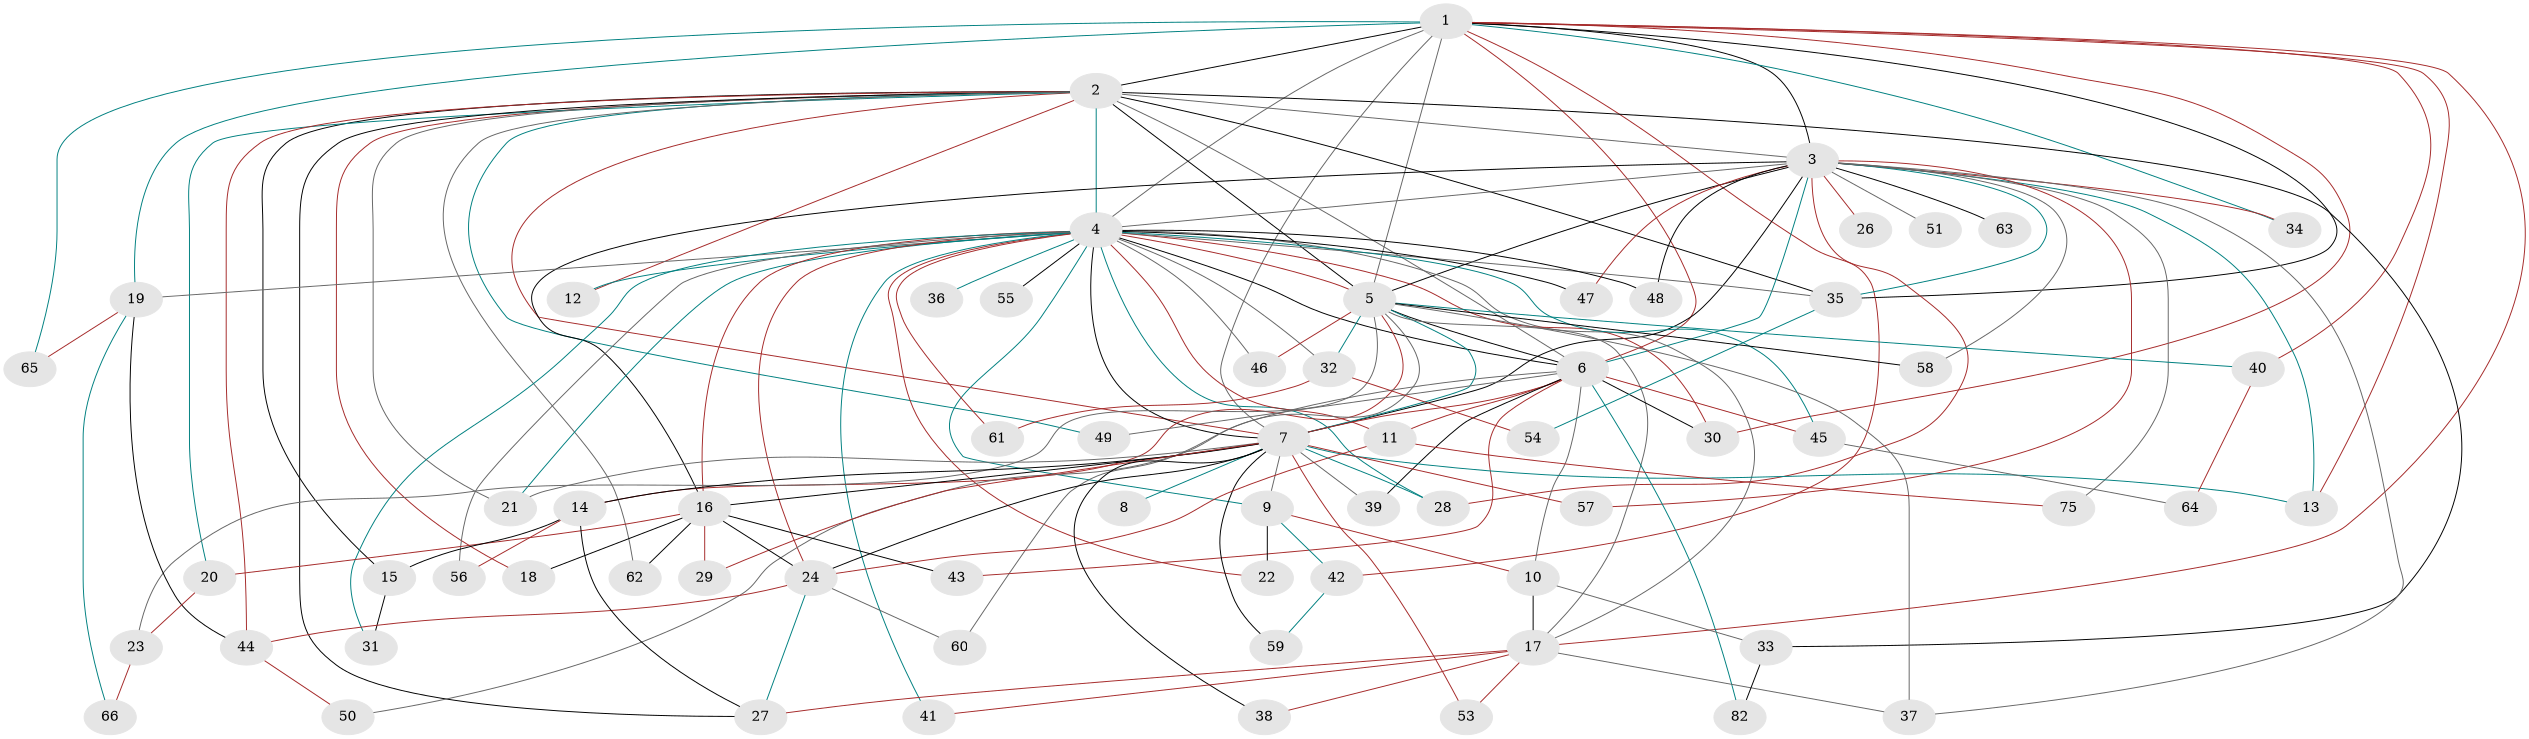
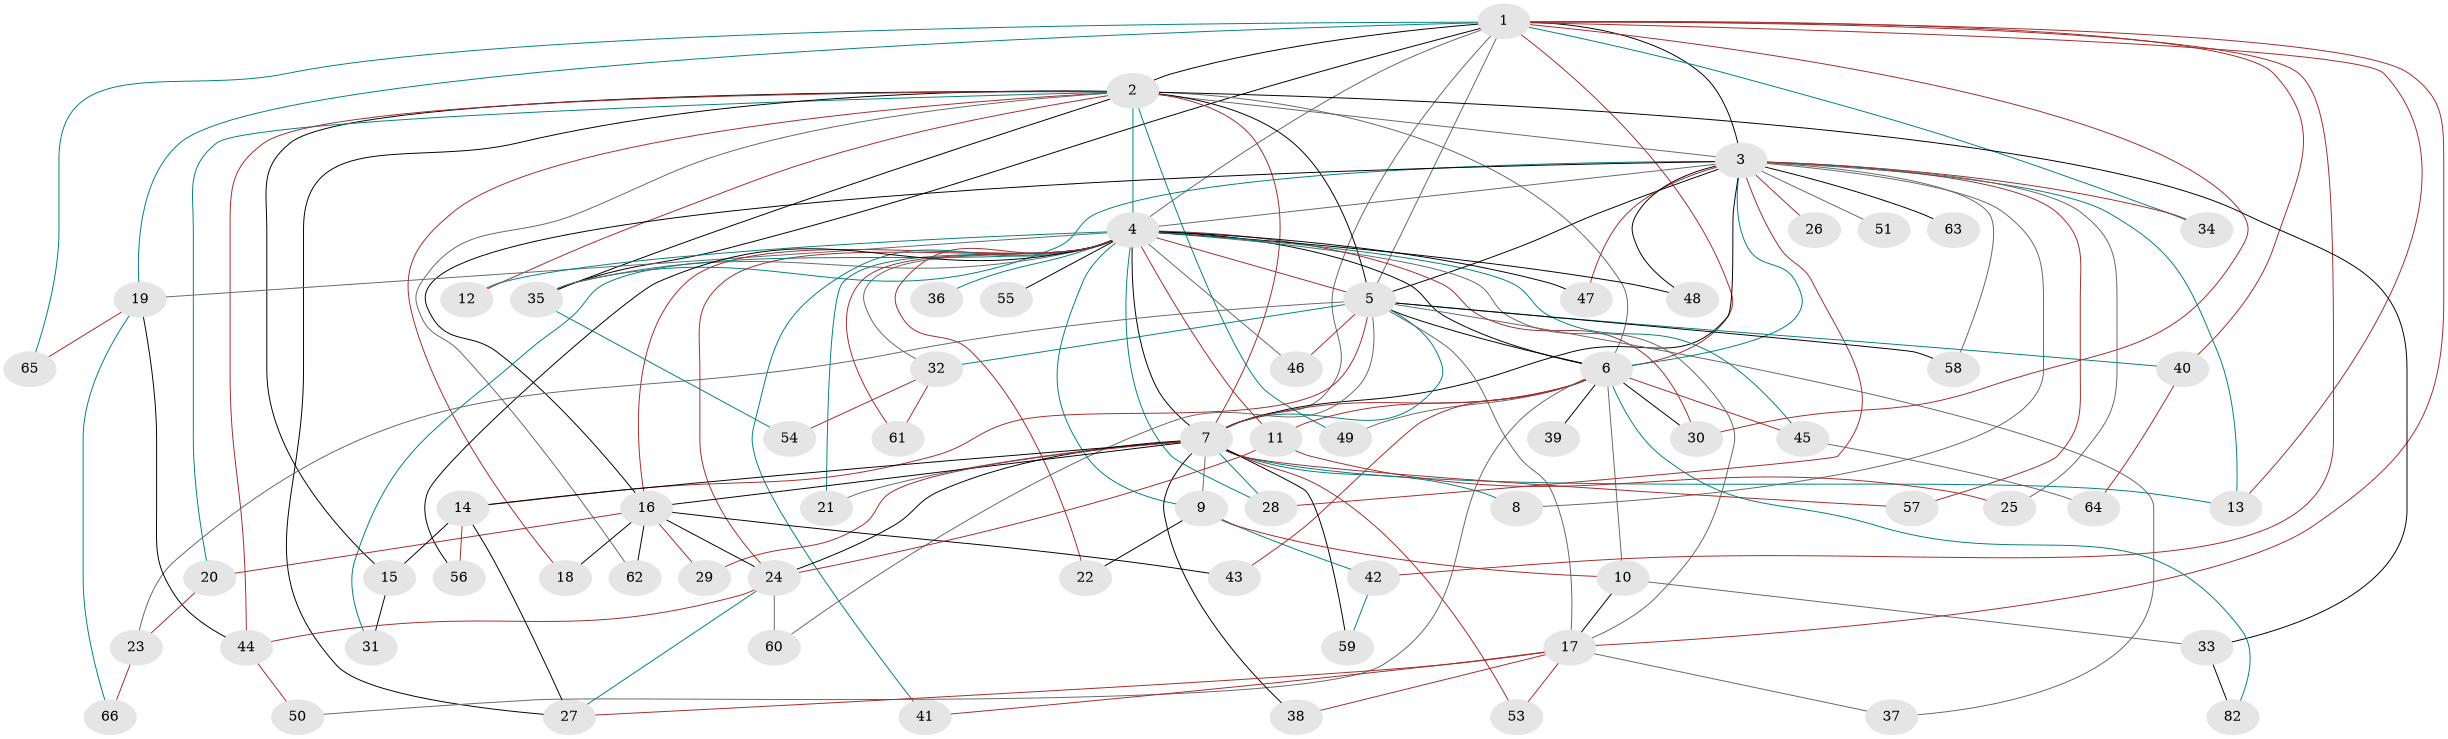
(416, 136) -> none
(695, 278) -> (672, 277)
(2371, 431) -> (2007, 418)
(1329, 474) -> none
(2069, 508) -> (2010, 508)
